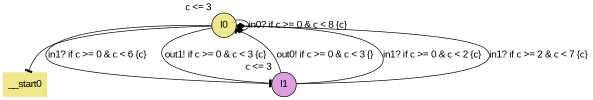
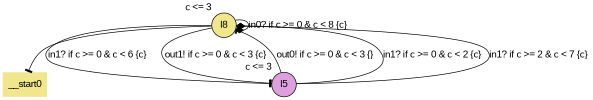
(224, 25) -> (224, 25)
(284, 85) -> (284, 85)
